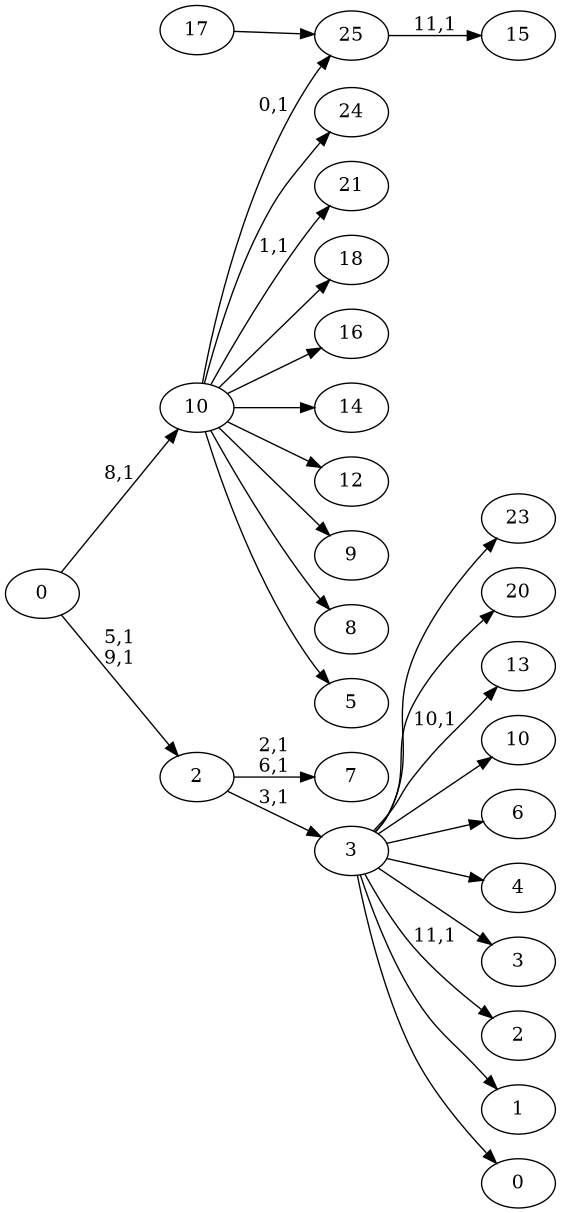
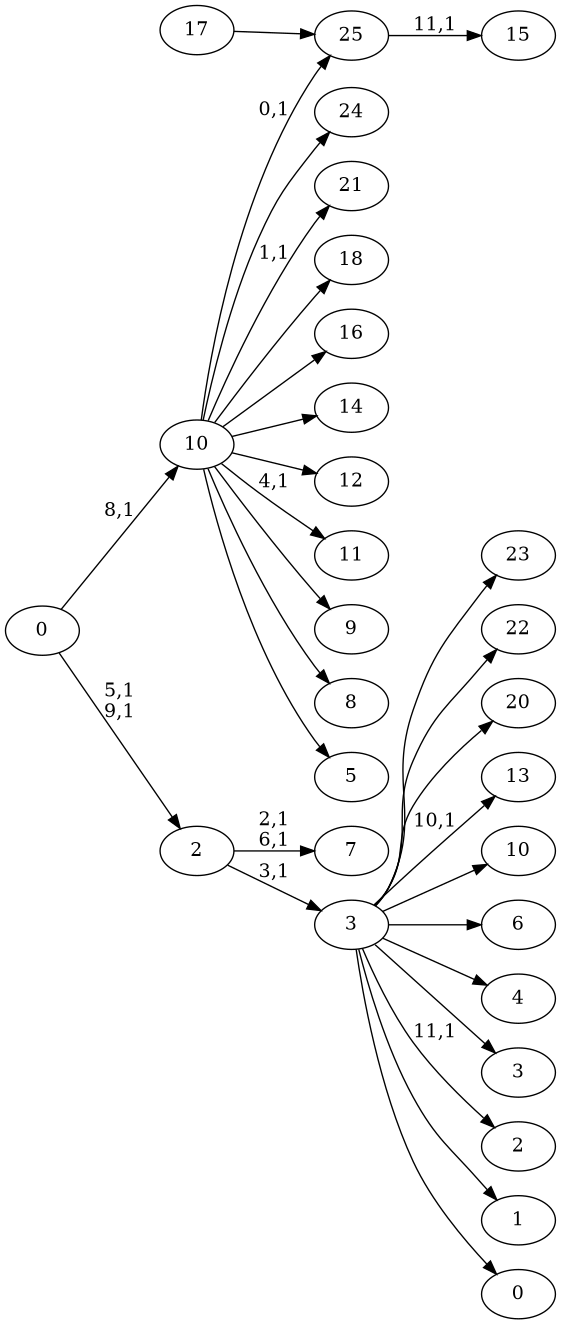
none -> (352, 555)
none -> (518, 629)
